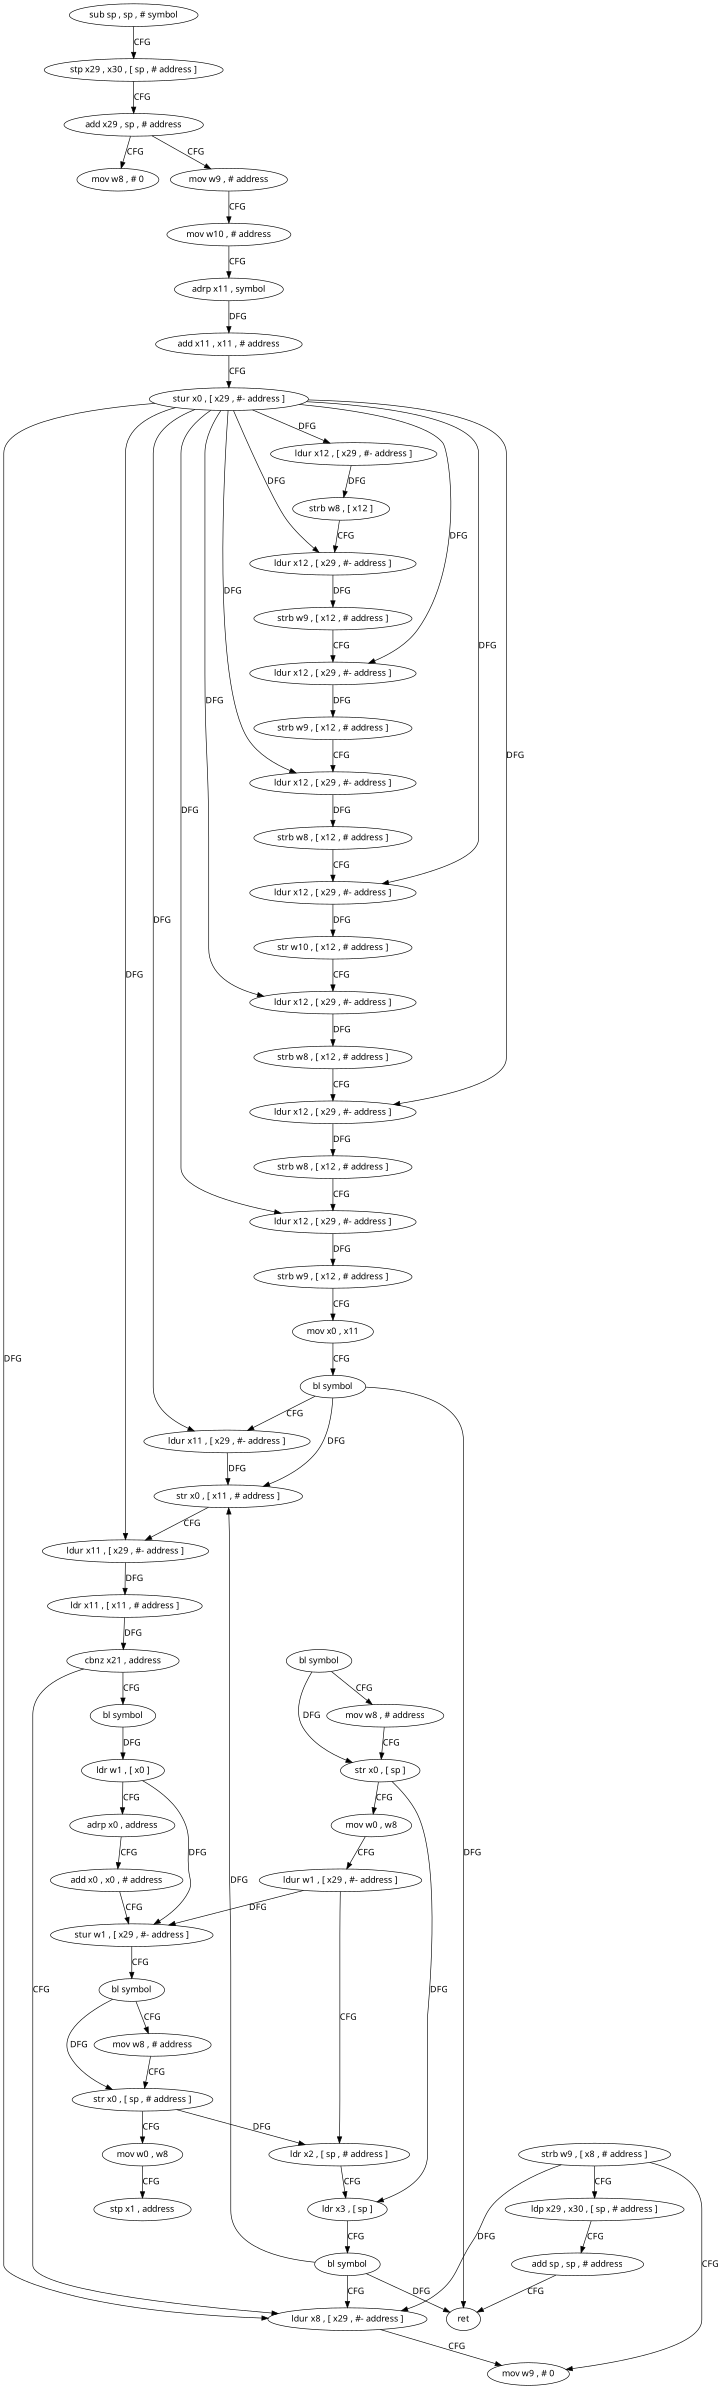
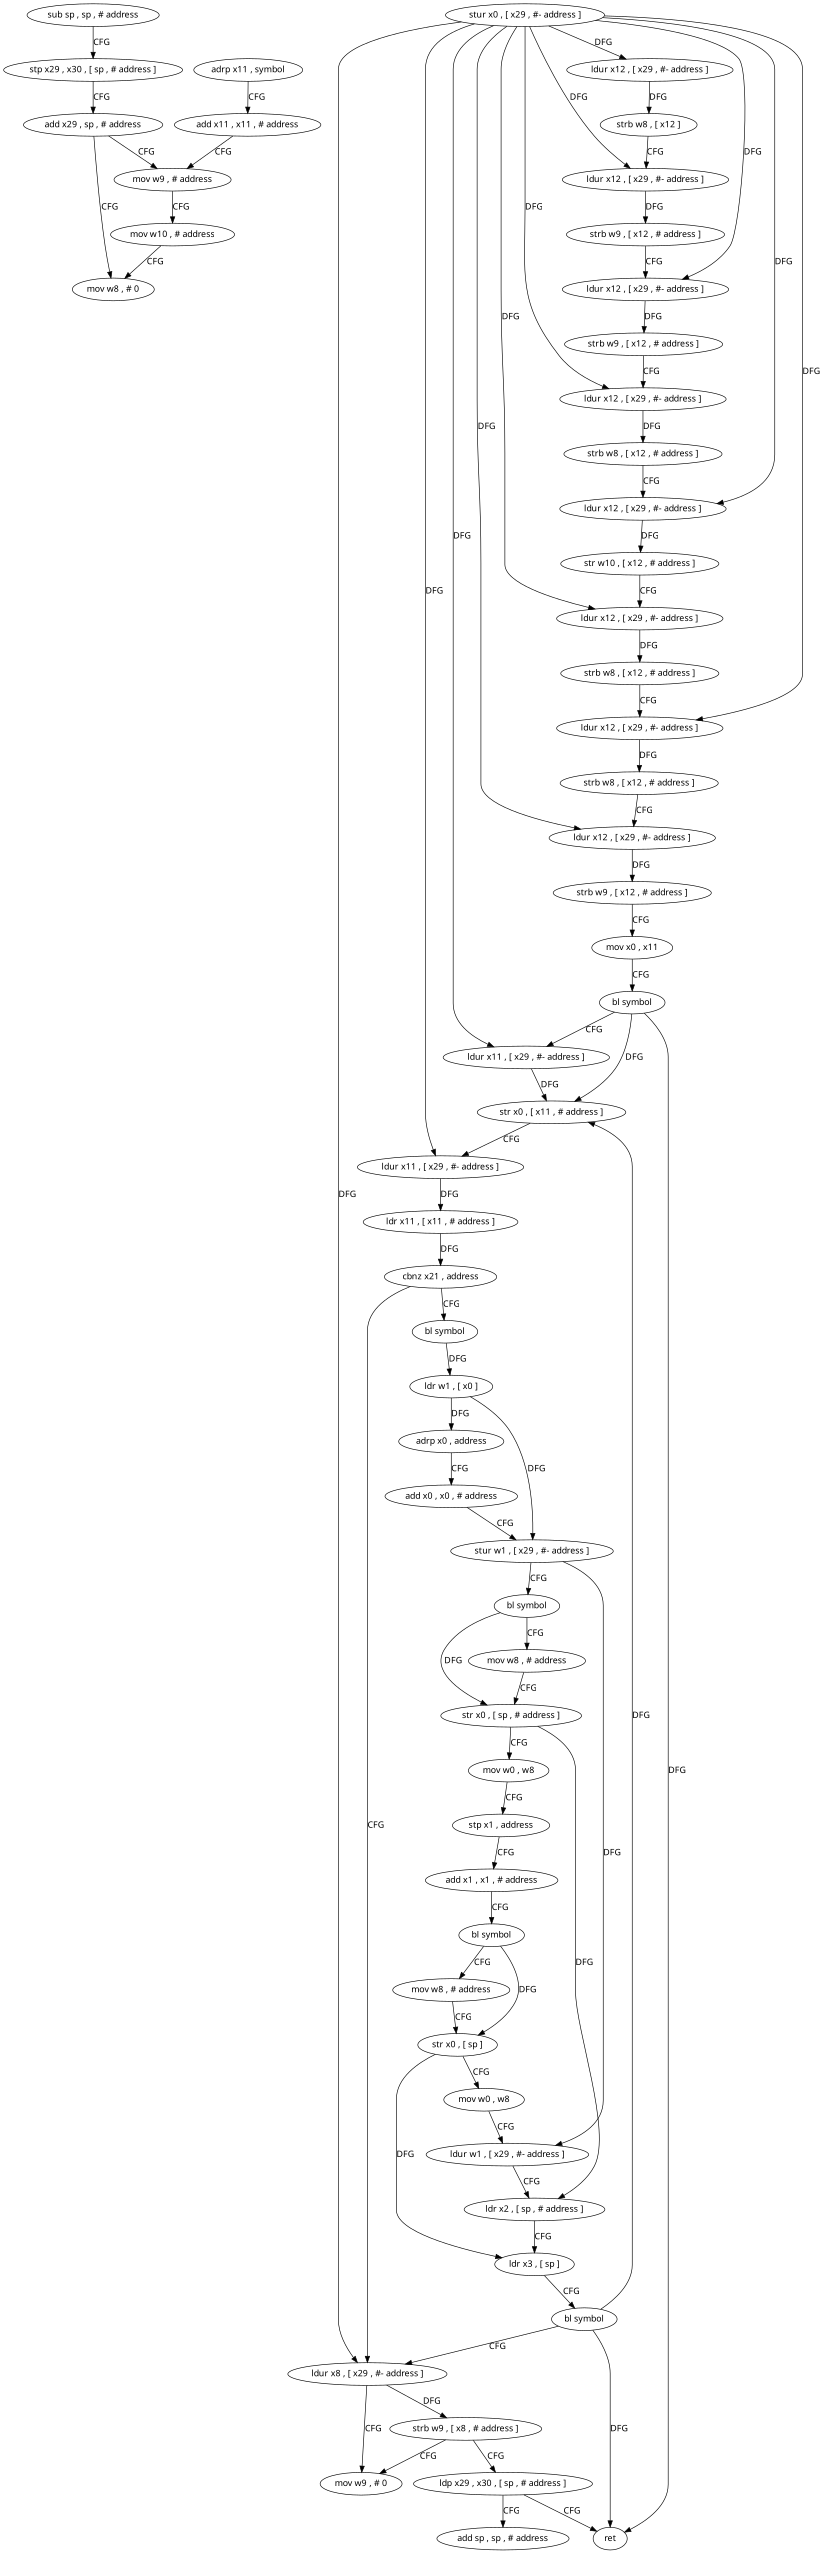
(134, 15) -> (93, 15)
(229, 259) -> (145, 260)
(238, 317) -> (257, 97)
(229, 369) -> (213, 151)
(132, 1798) -> (460, 1414)
none -> (492, 1880)
(239, 1907) -> (603, 1853)
(479, 2230) -> (414, 2400)
(519, 2292) -> (557, 2512)
